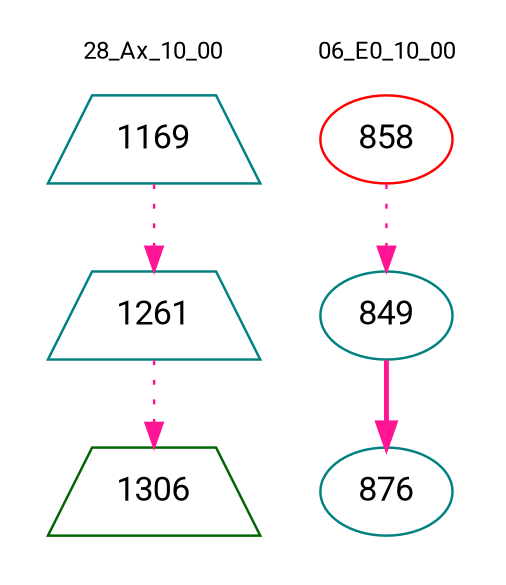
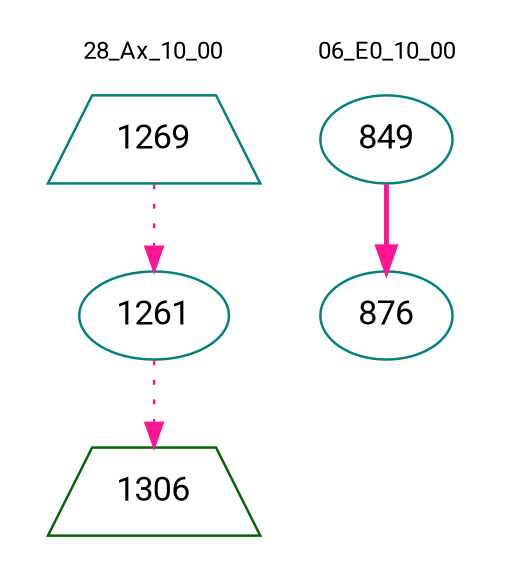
(154, 139) -> (154, 139)
(386, 139) -> none
(154, 316) -> (154, 316)
